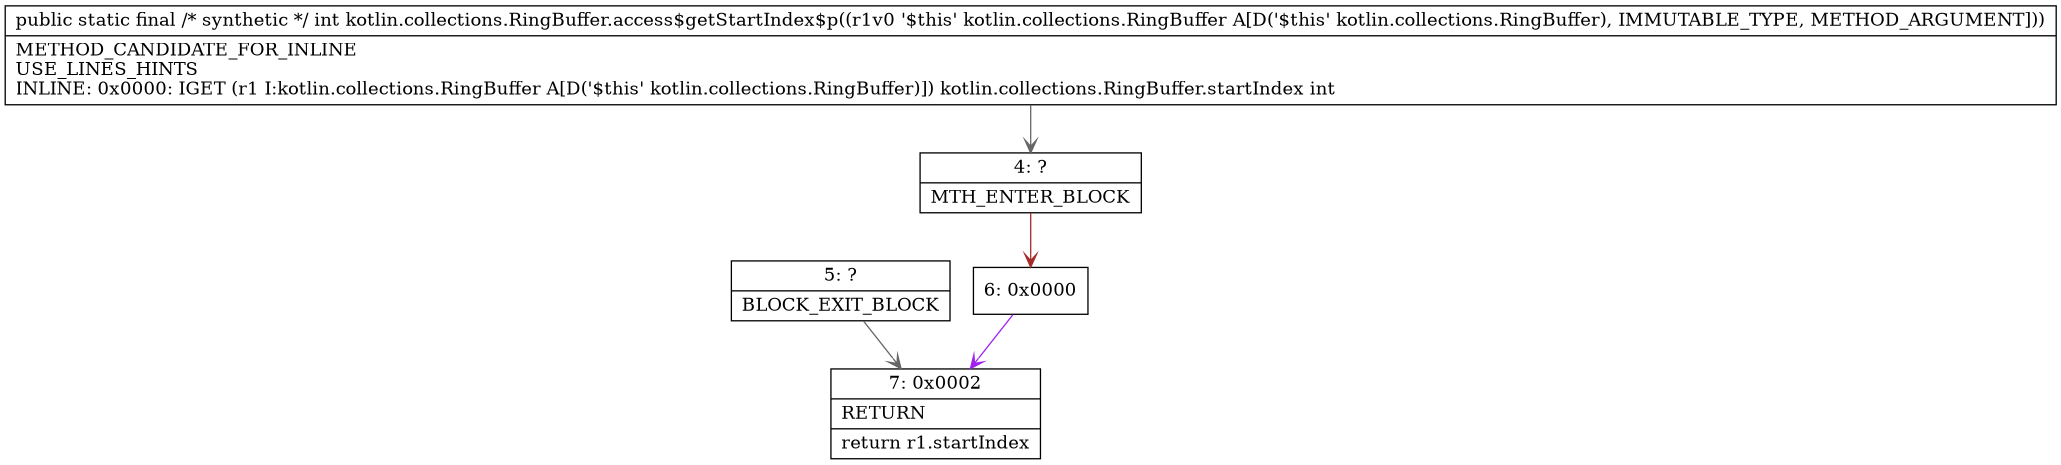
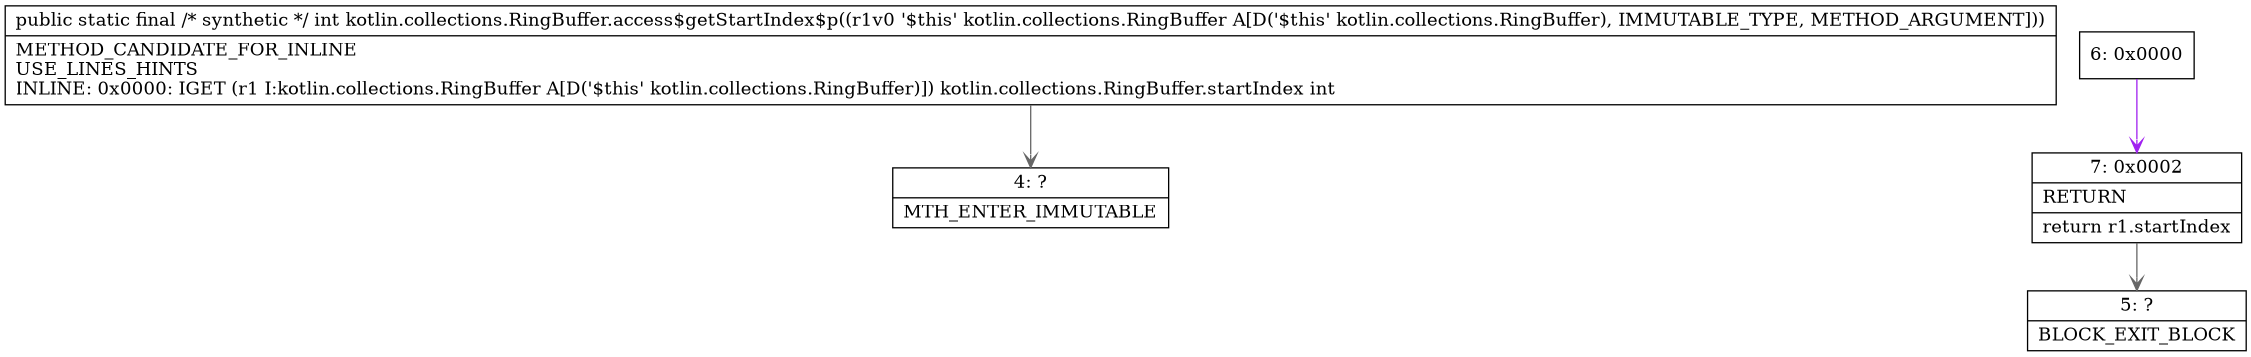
(1031, 197) -> (1031, 212)
(1031, 233) -> none
(878, 340) -> (2137, 260)
